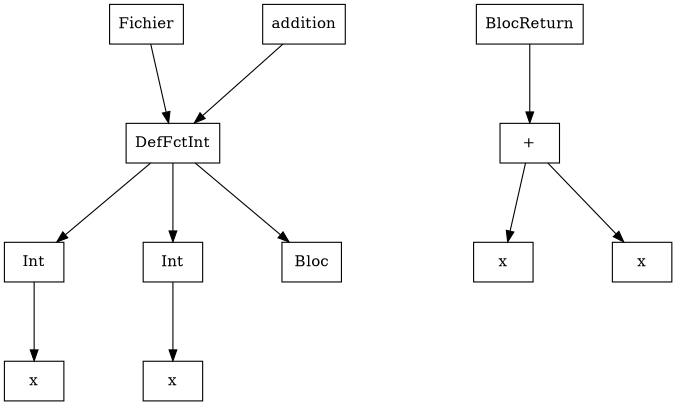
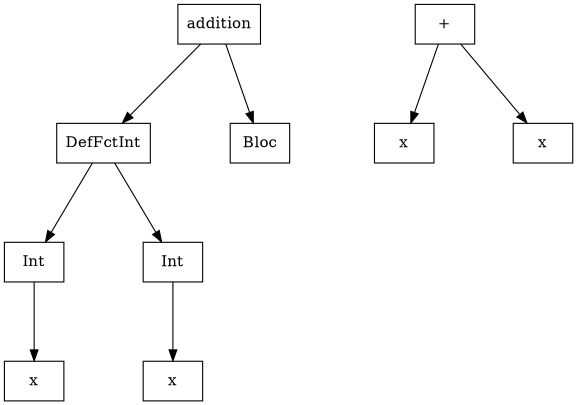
(146, 24) -> none
(530, 24) -> none
(238, 199) -> (238, 78)
